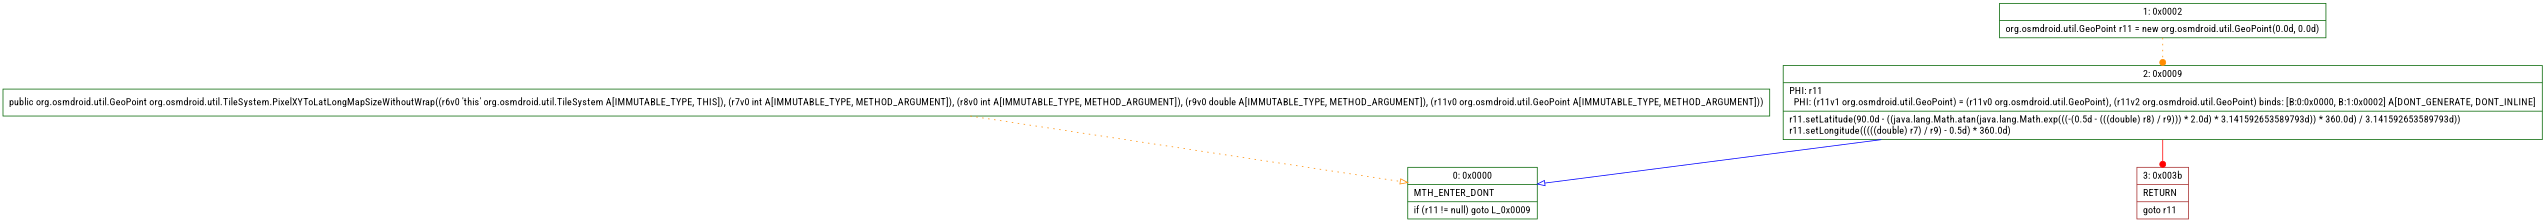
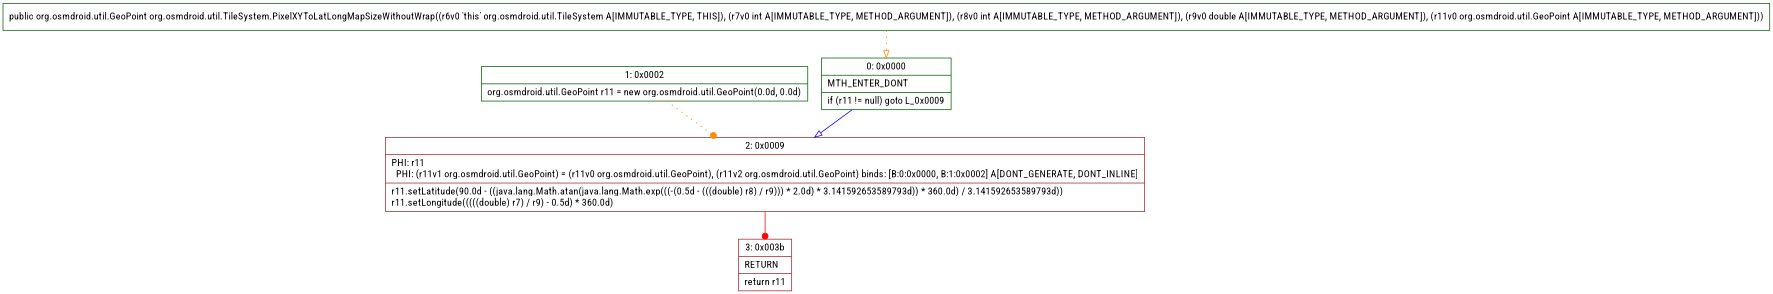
(2163, 103) -> (765, 174)
(1713, 161) -> (836, 121)
(2160, 210) -> (765, 282)
